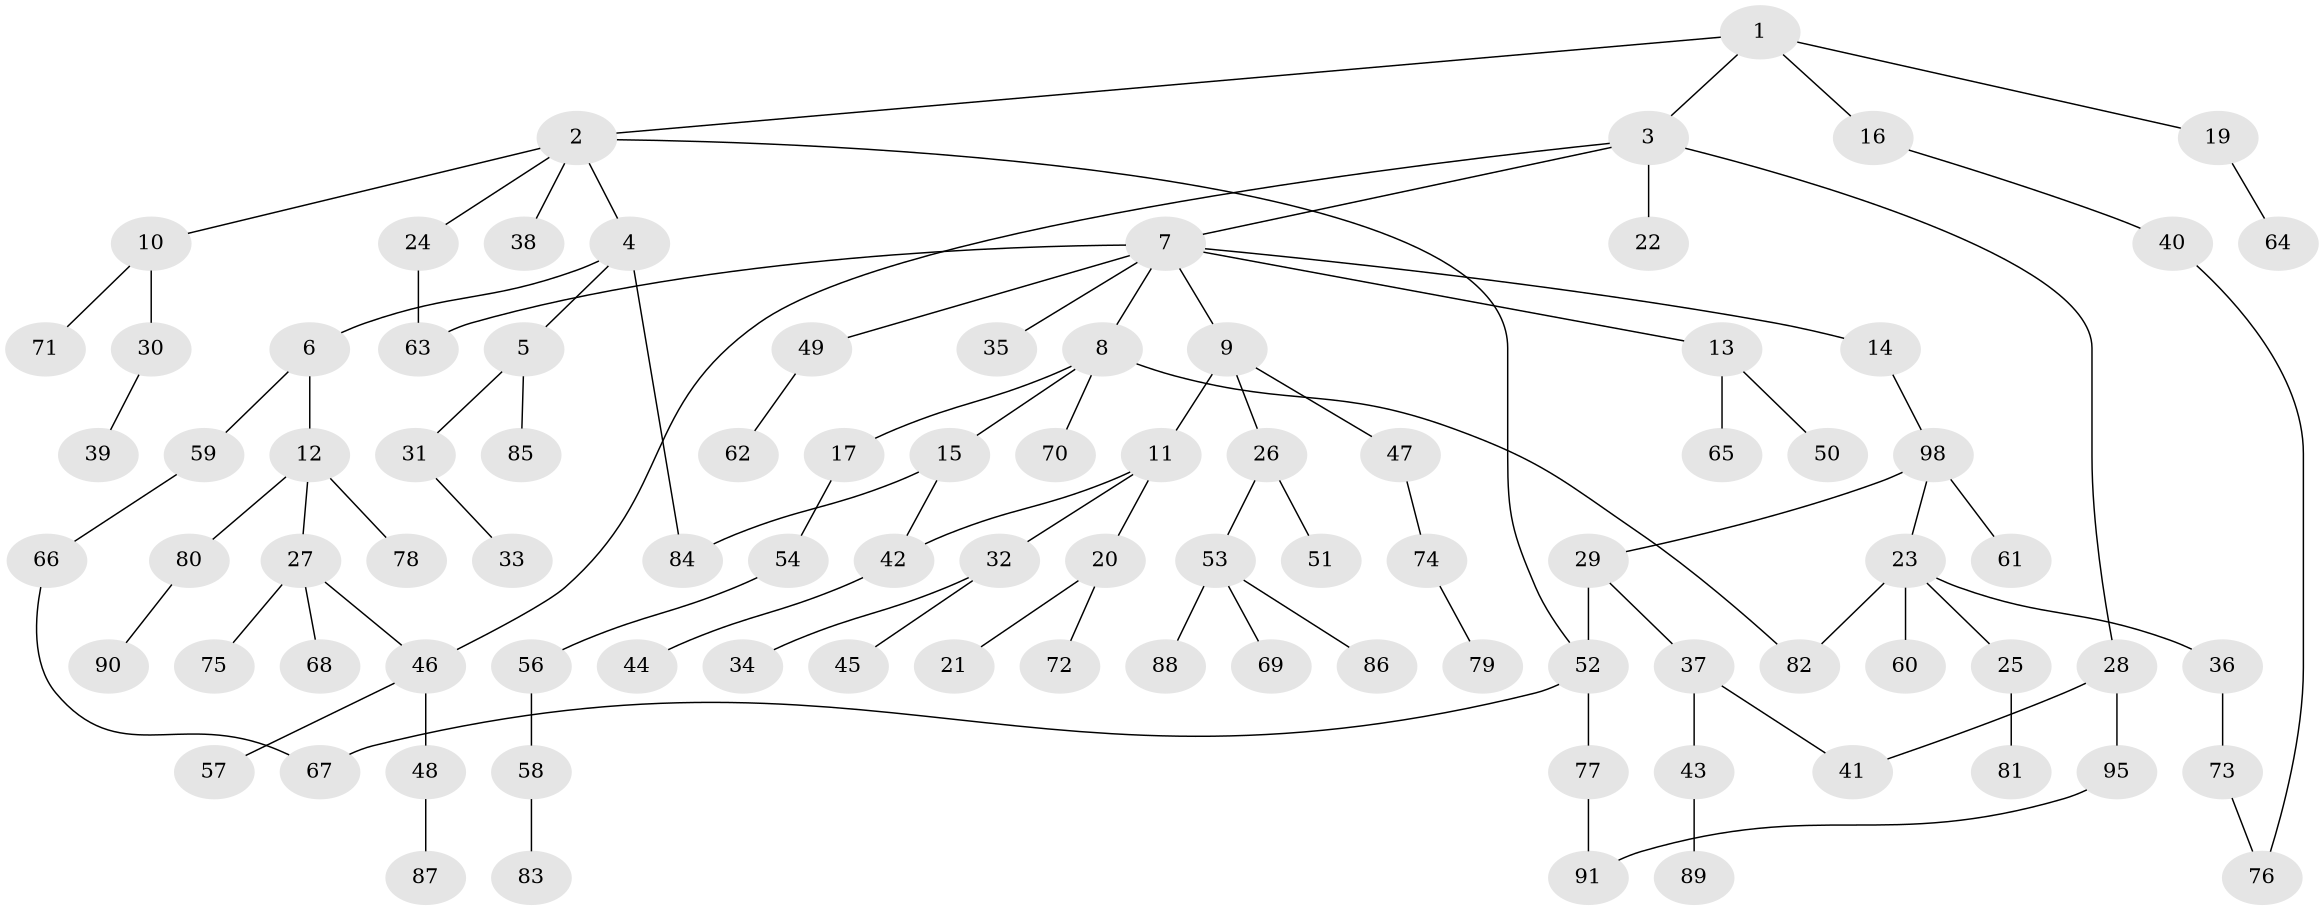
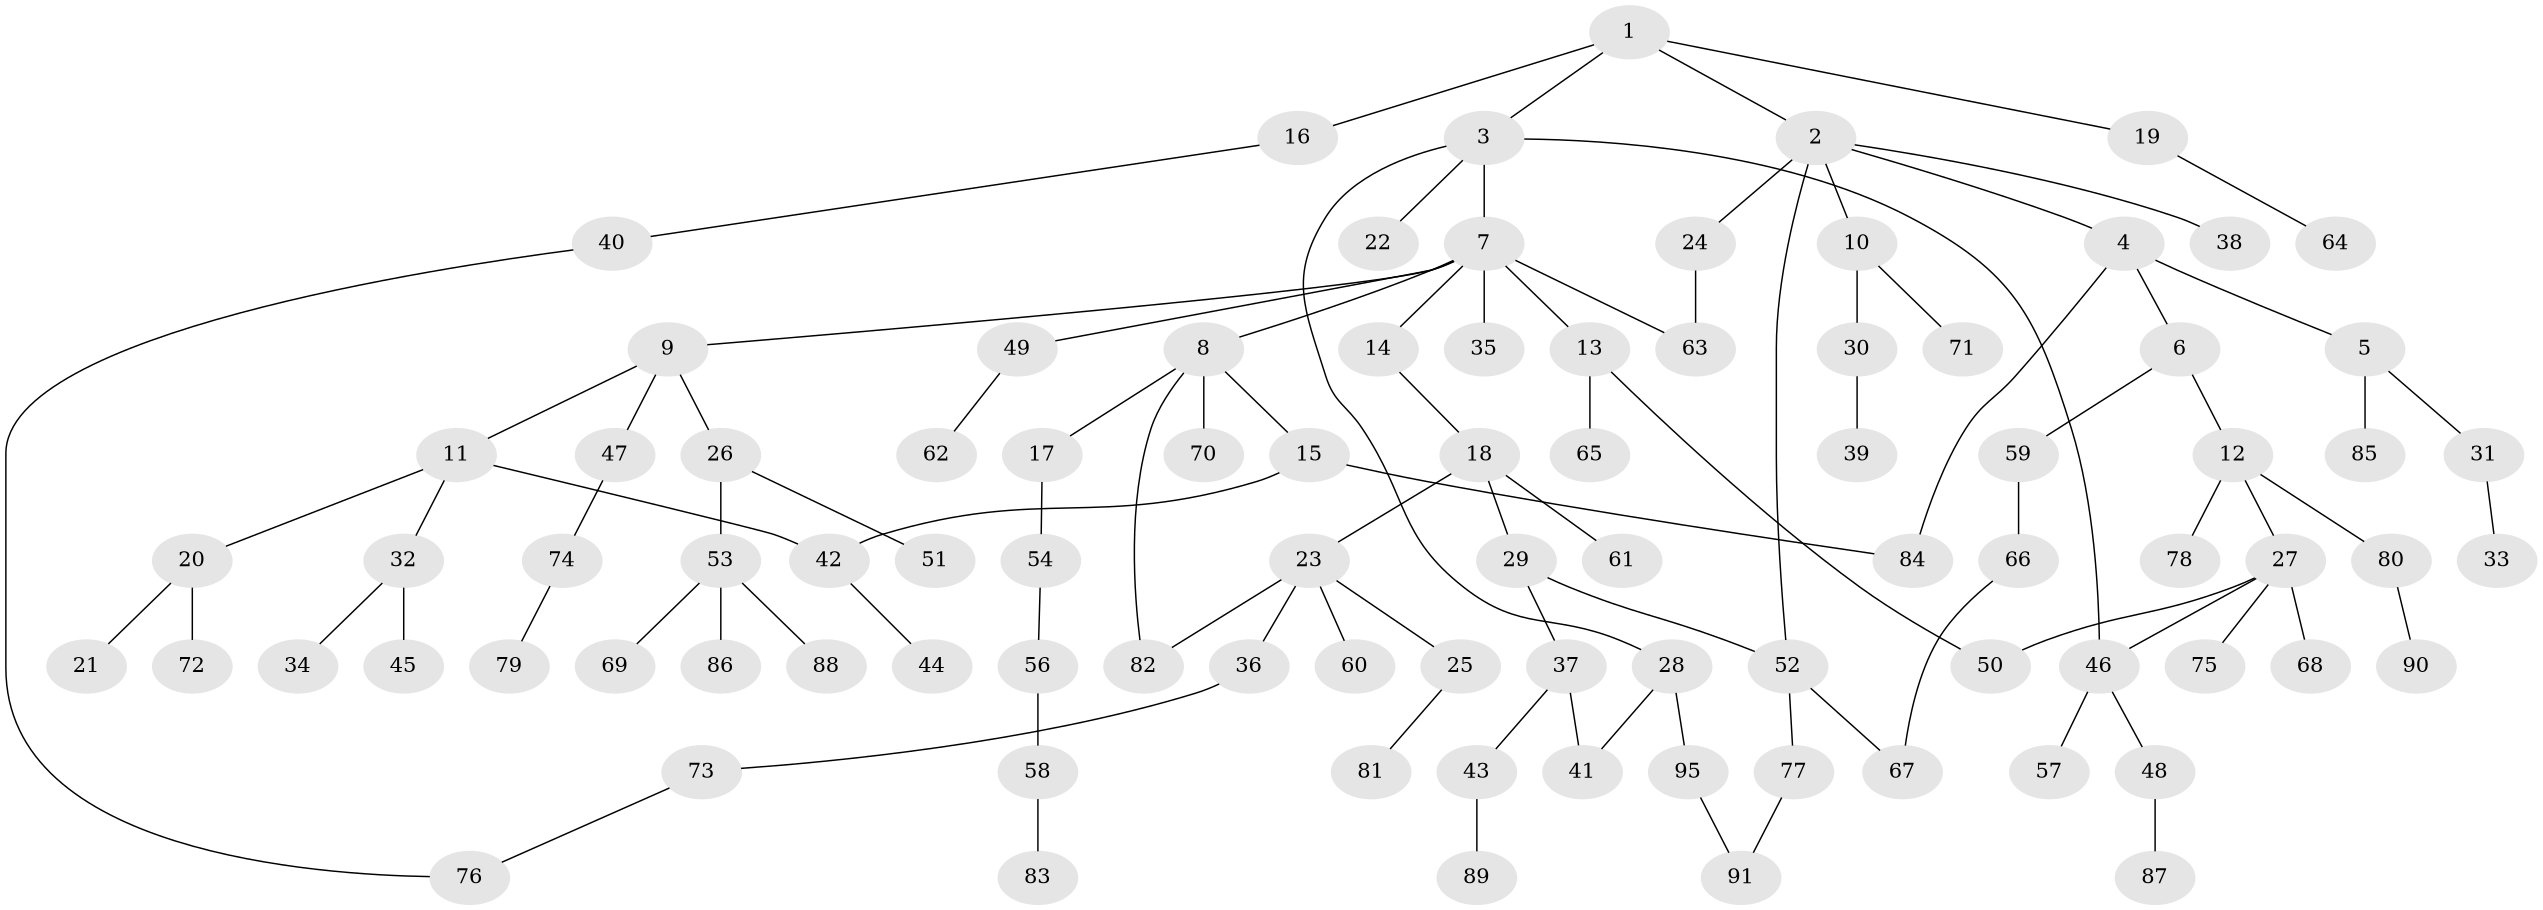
(1933, 455) -> (1480, 455)
none -> (2139, 614)
